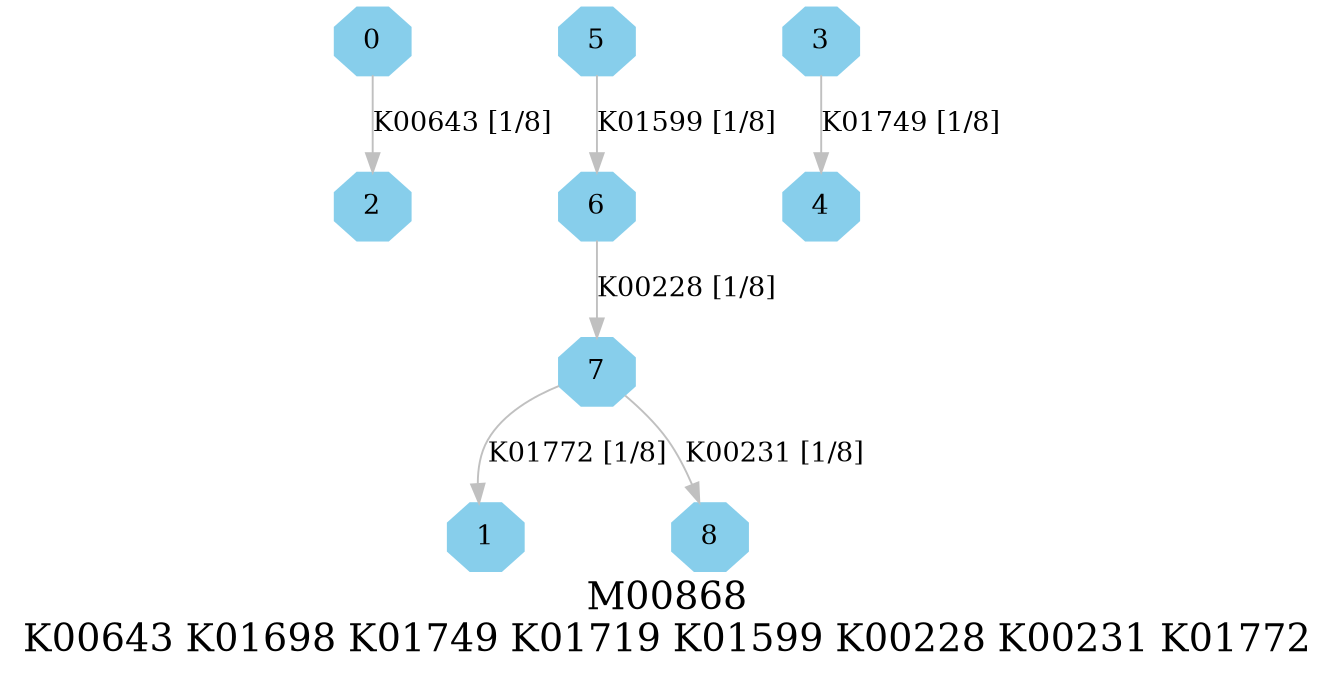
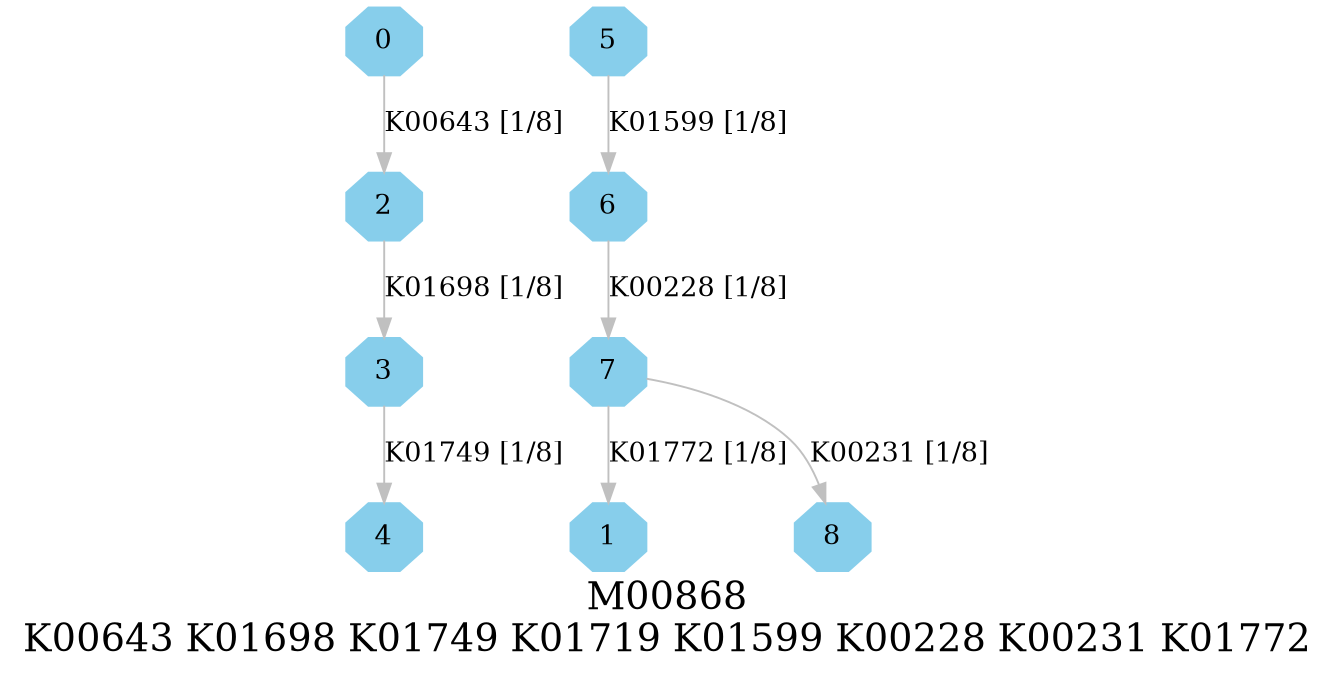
none -> (384, 279)
